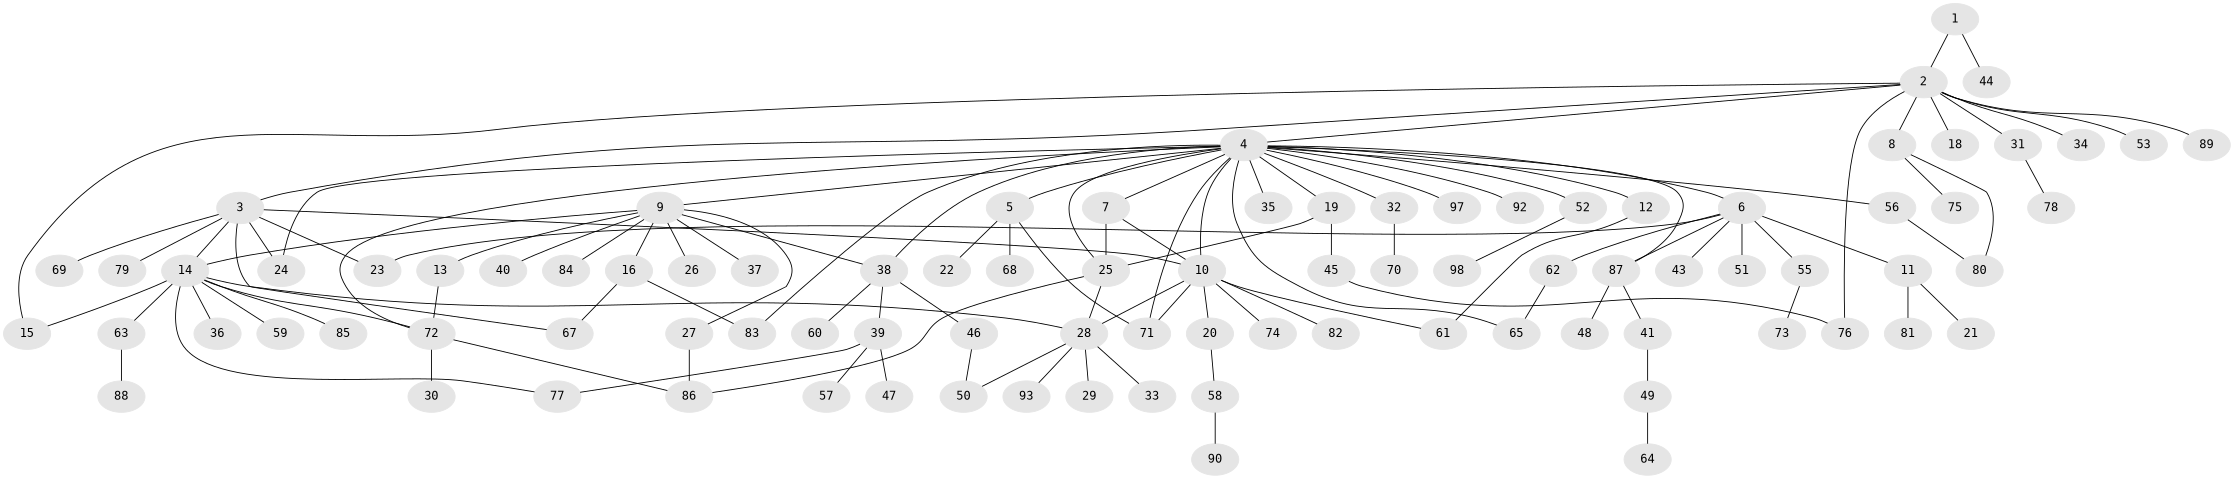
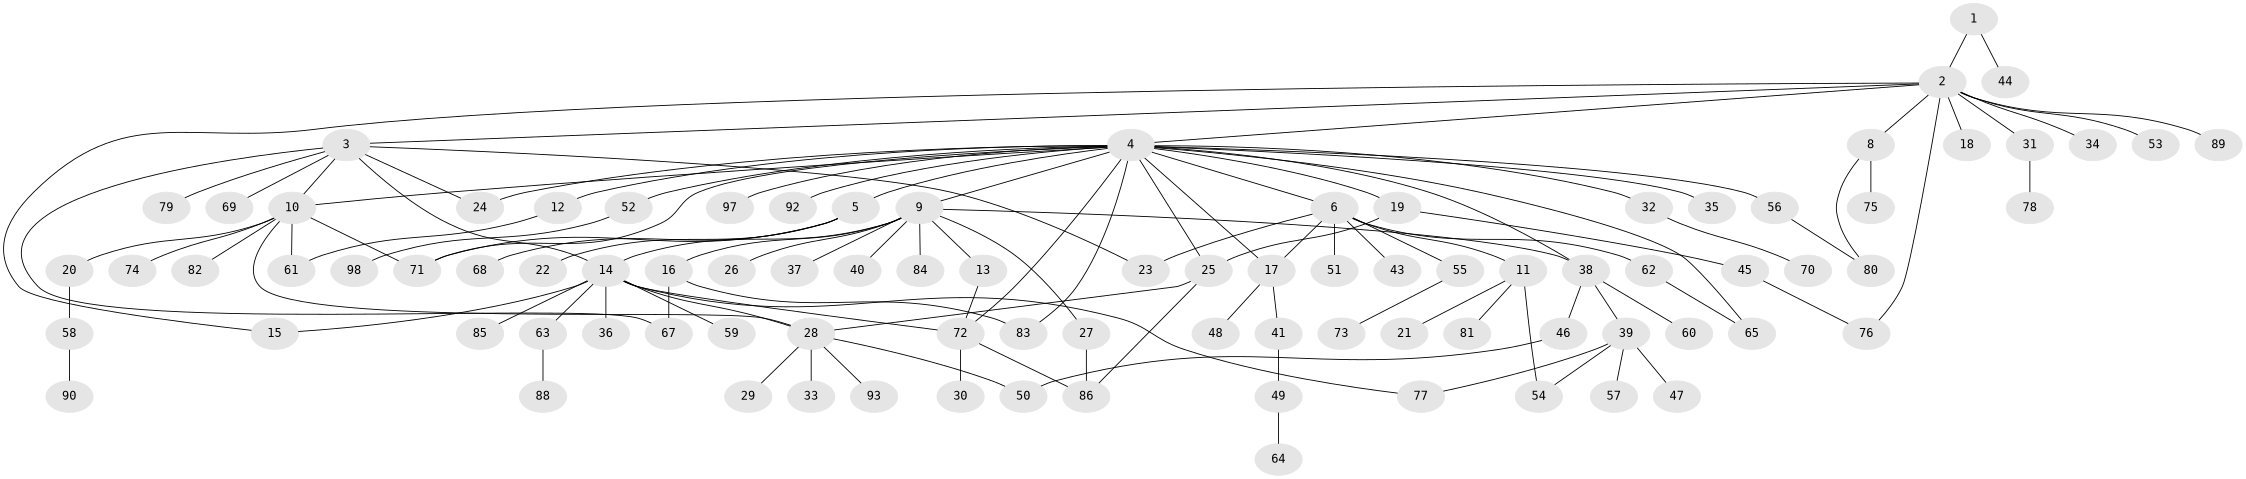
(1106, 208) -> none
(1616, 271) -> (1272, 271)
none -> (1539, 397)
